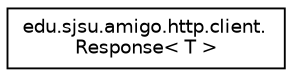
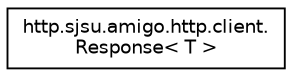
(146, 38) -> (146, 38)
